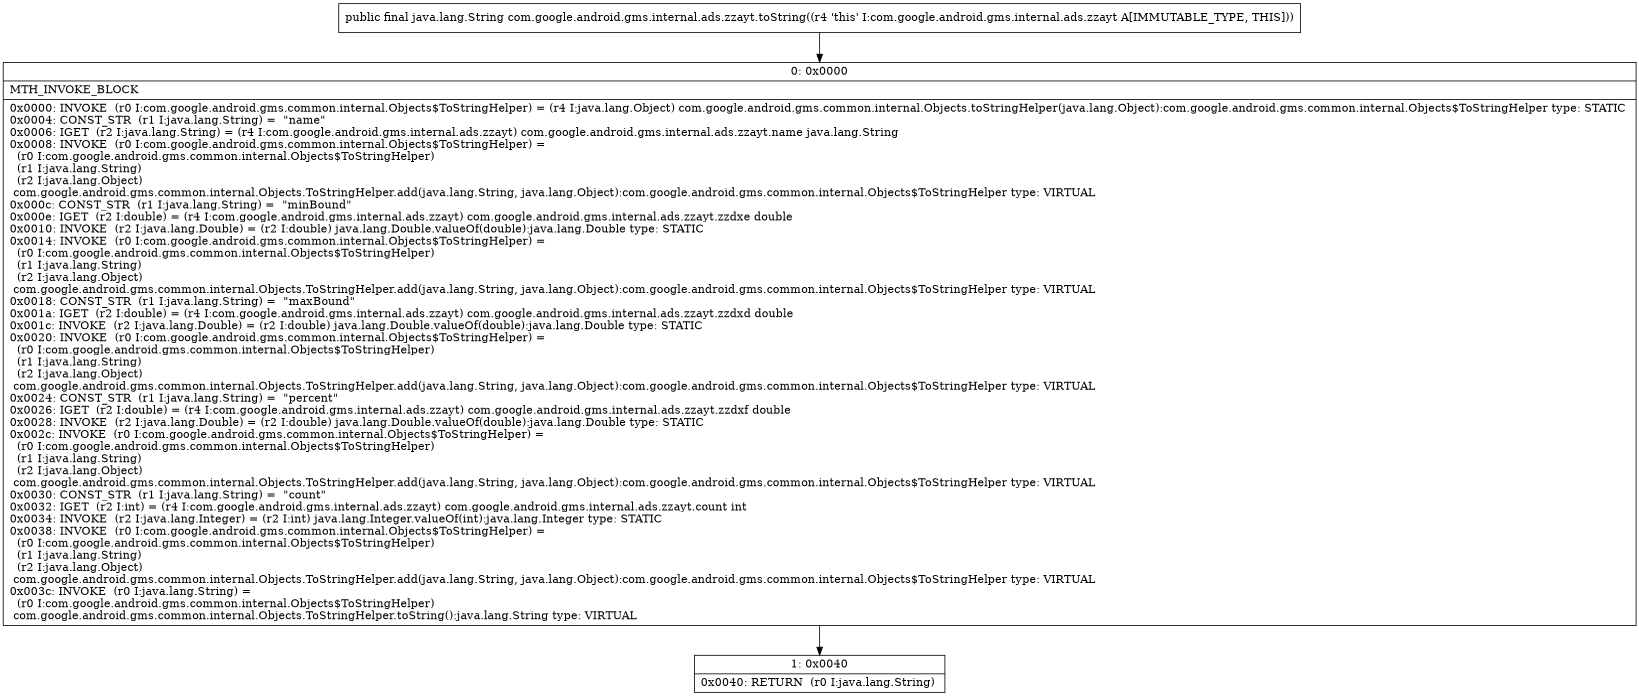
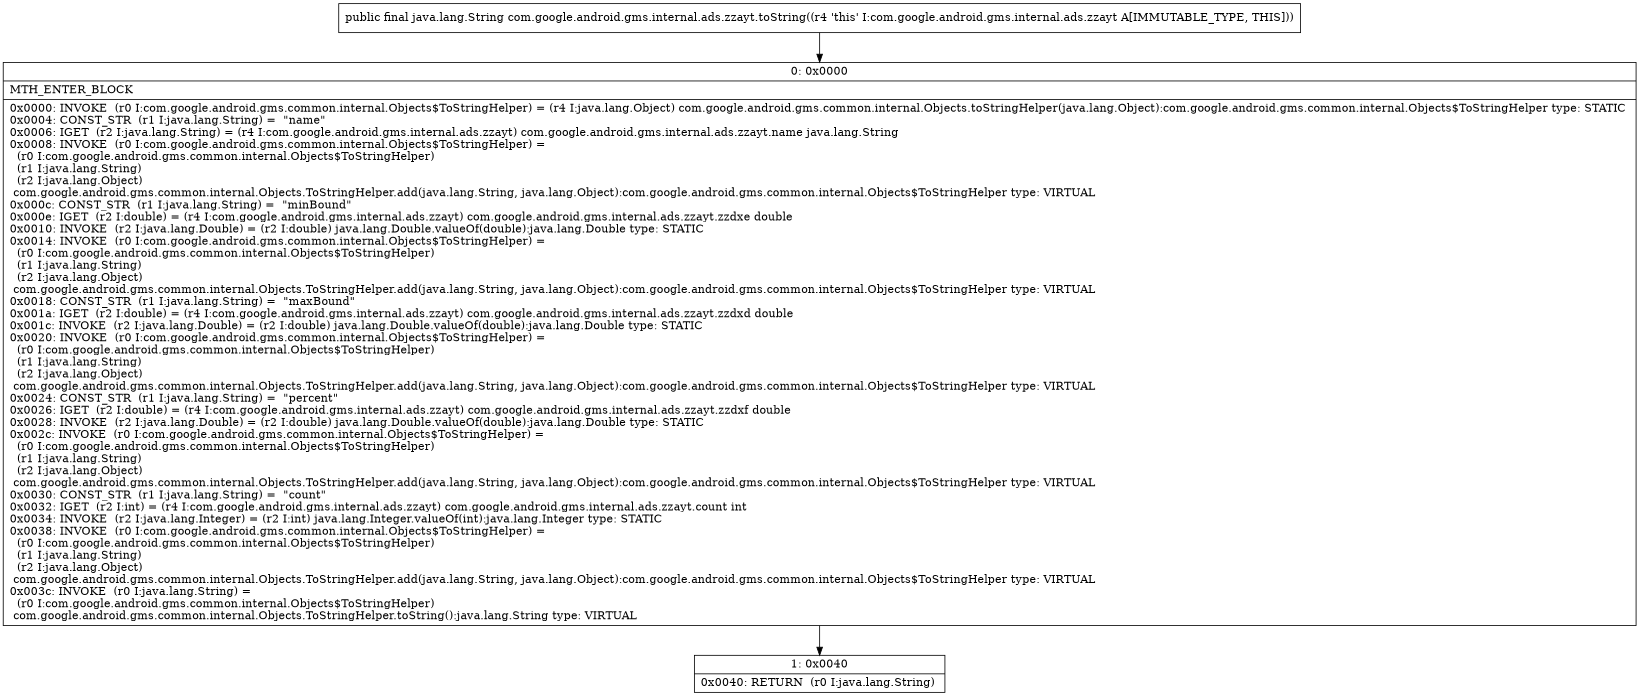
(74, 90) -> (72, 90)
